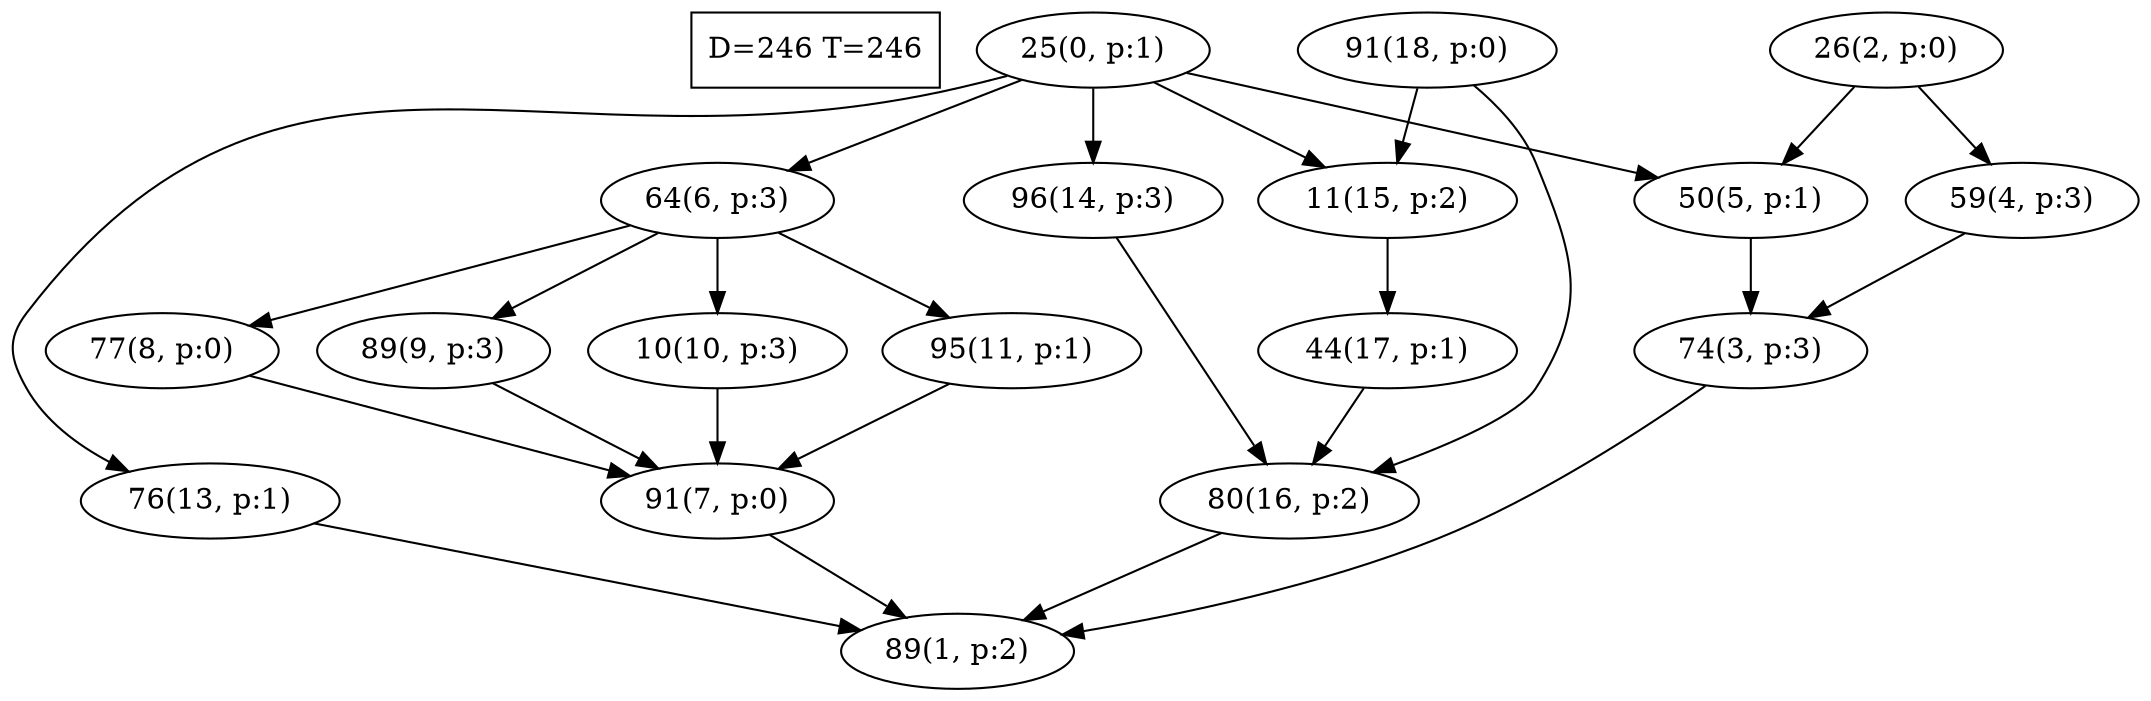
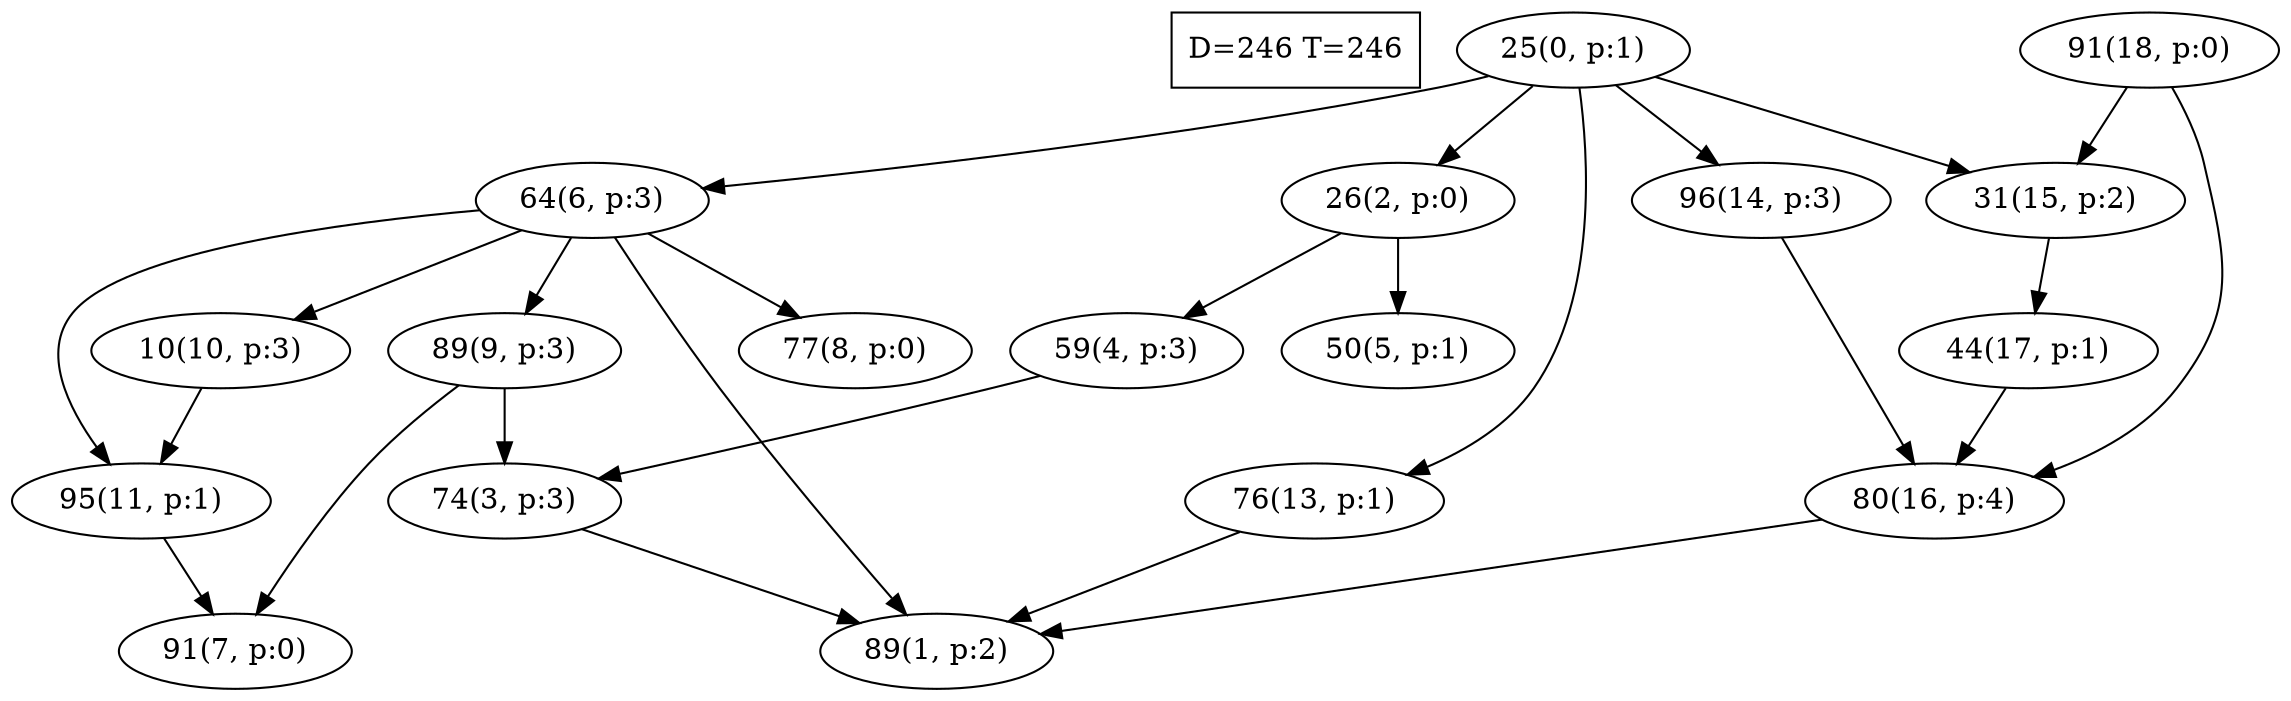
(1423, 126) -> (1494, 119)
(1388, 200) -> (2056, 200)
(1751, 265) -> (505, 416)
(717, 416) -> (186, 416)
(430, 423) -> none
(1289, 501) -> (1935, 501)
(828, 570) -> (747, 423)
